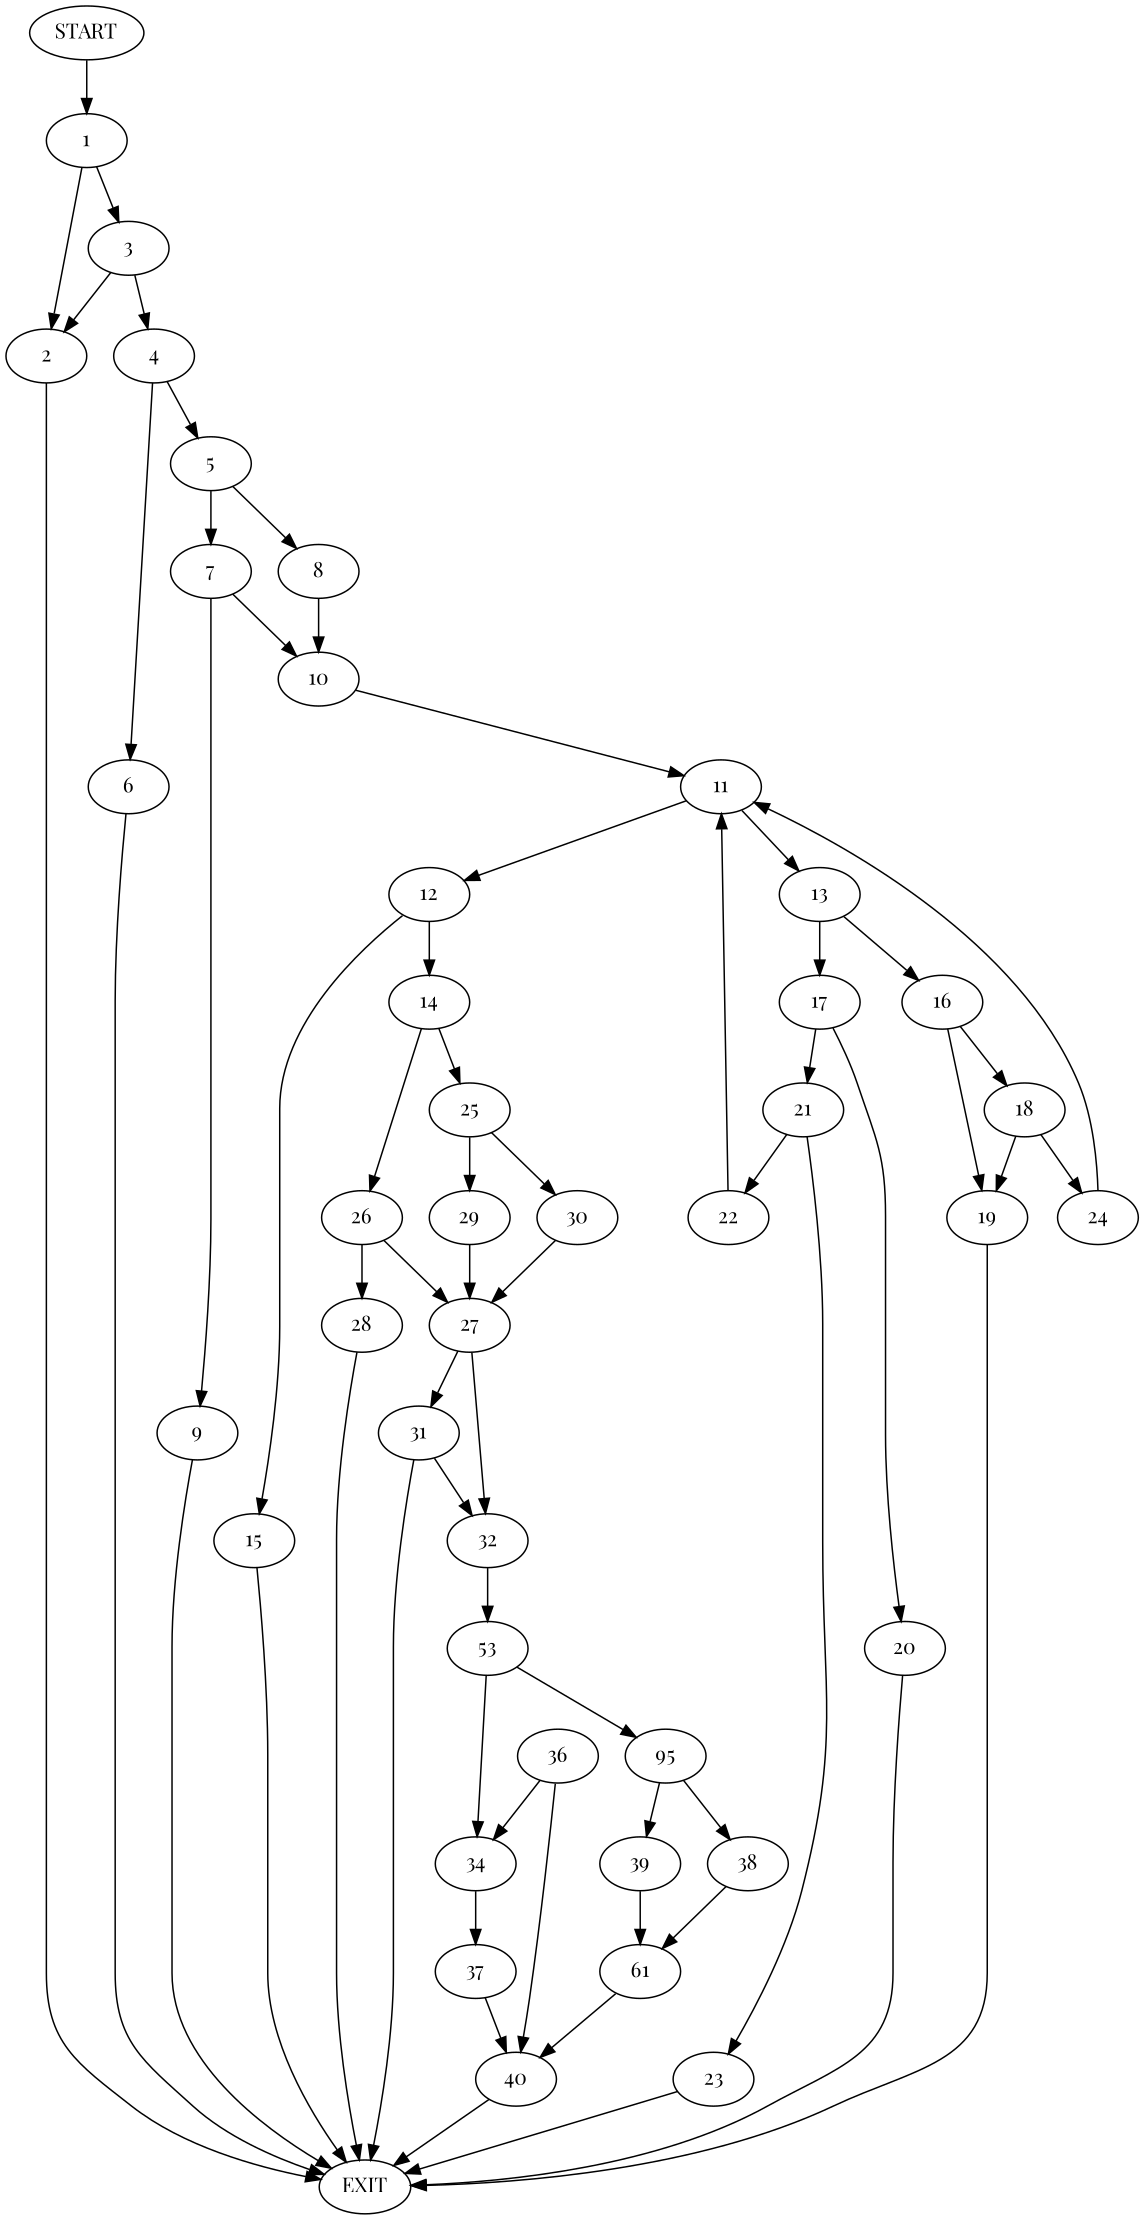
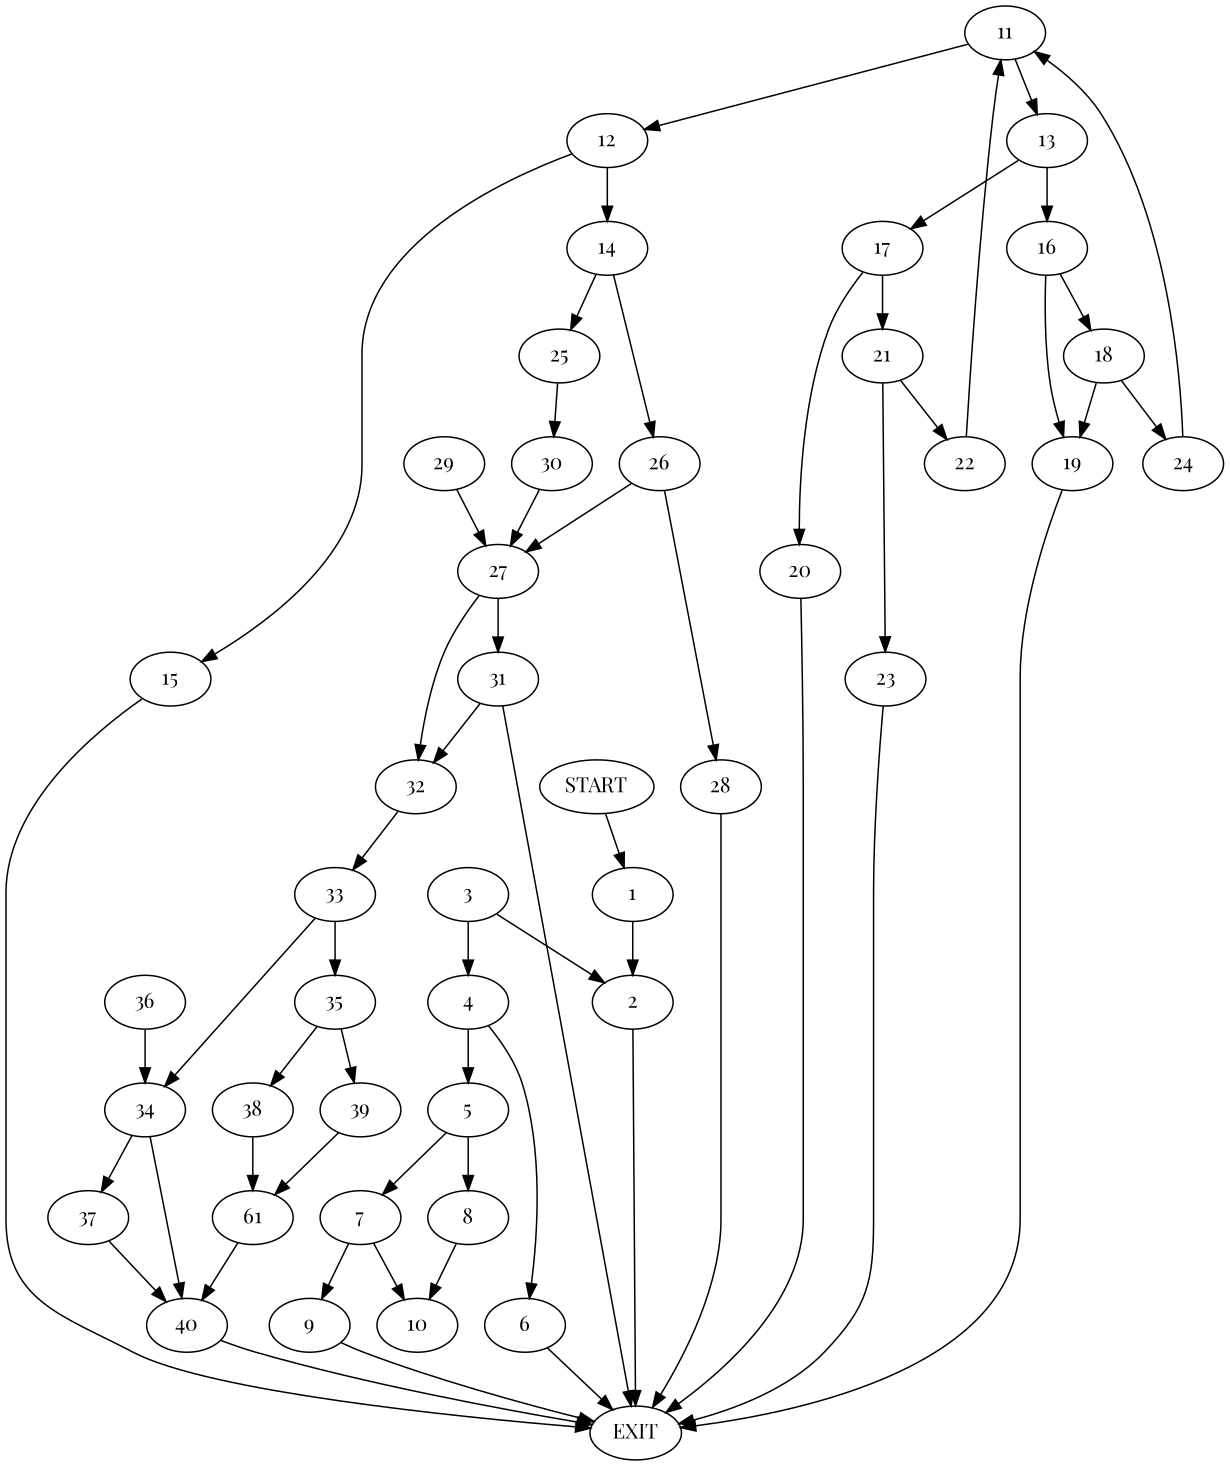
(105, 187) -> none
(512, 731) -> none
(470, 1156) -> none
(488, 1648) -> (335, 895)
(666, 1756) -> (335, 1002)
(541, 1911) -> (165, 1210)
